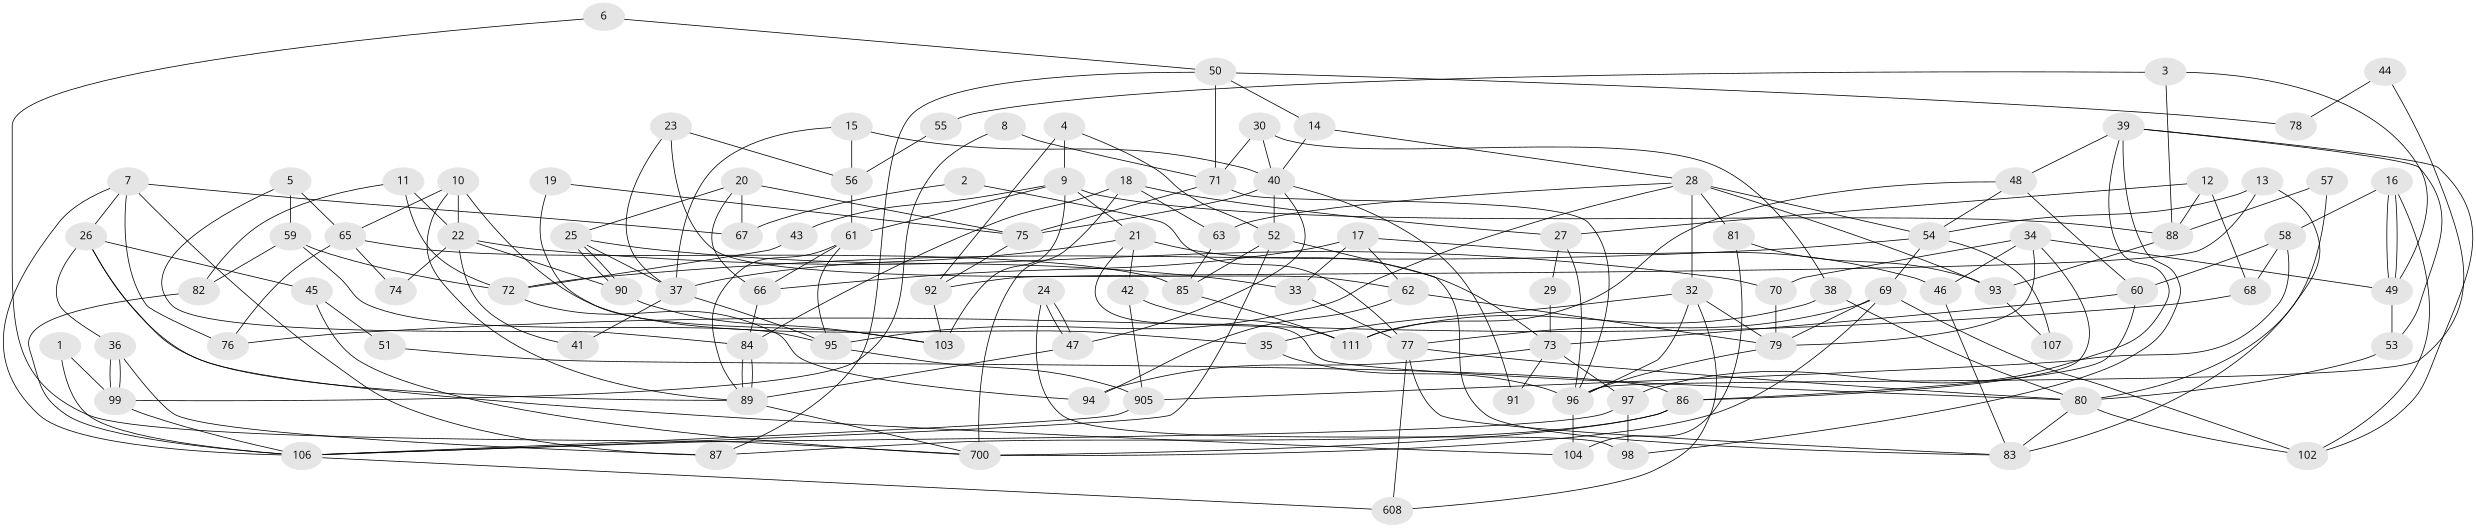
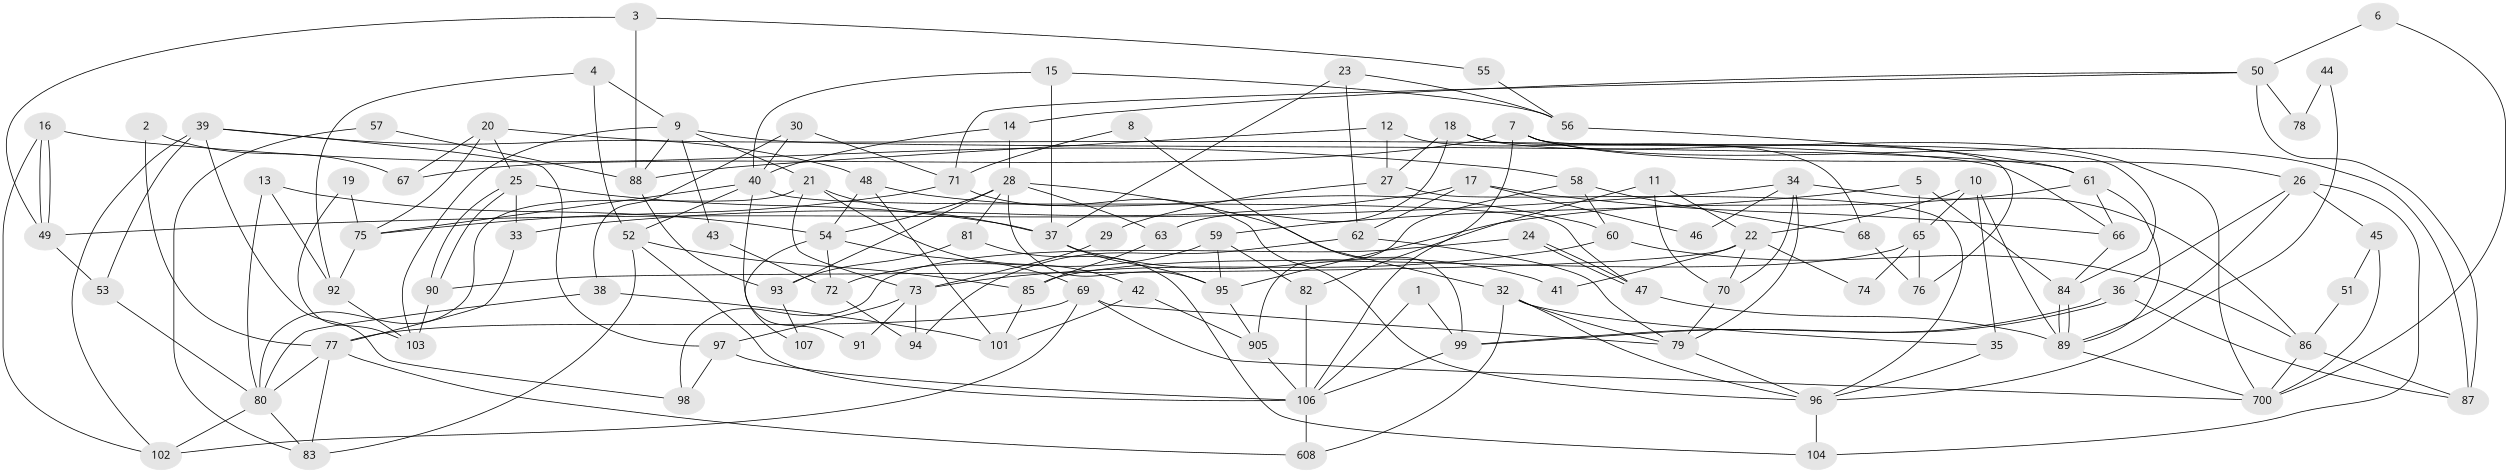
(441, 259) -> (1666, 245)
(1351, 346) -> (1000, 346)
(1975, 374) -> none
